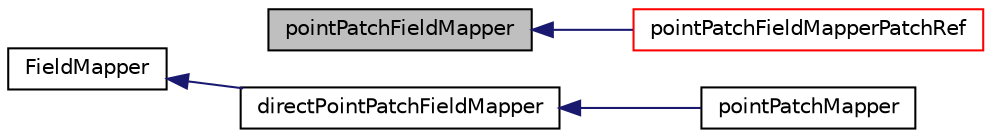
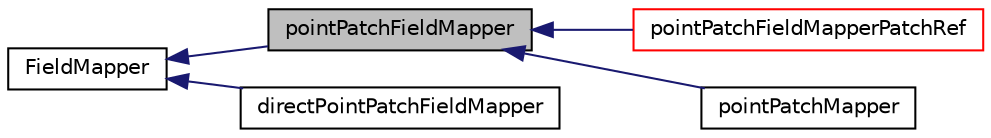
none -> (228, 51)
(641, 108) -> (615, 71)
